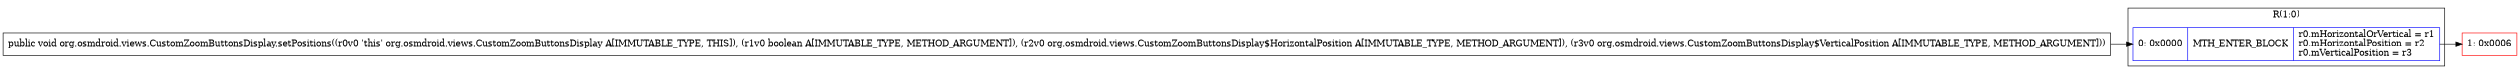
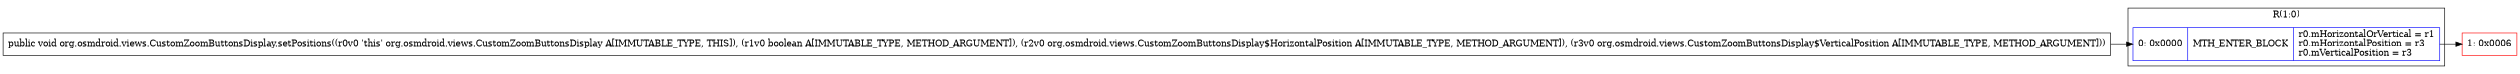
(2362, 44) -> (2362, 44)
